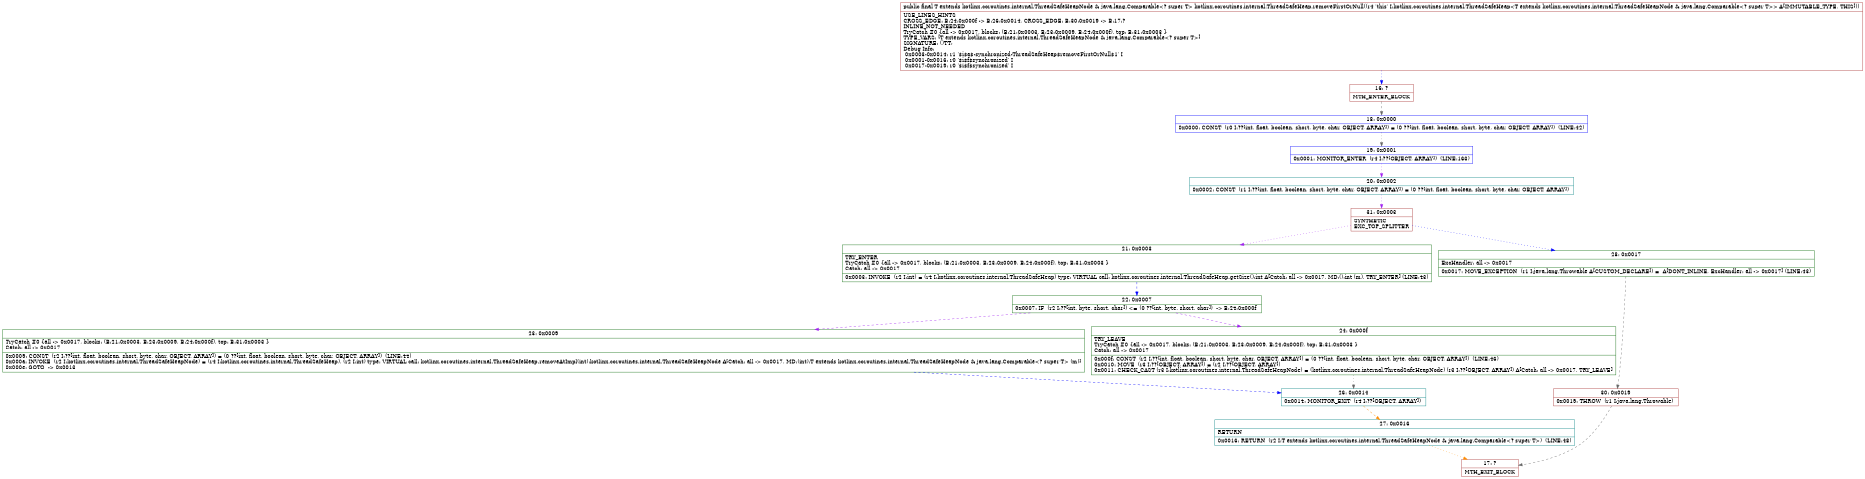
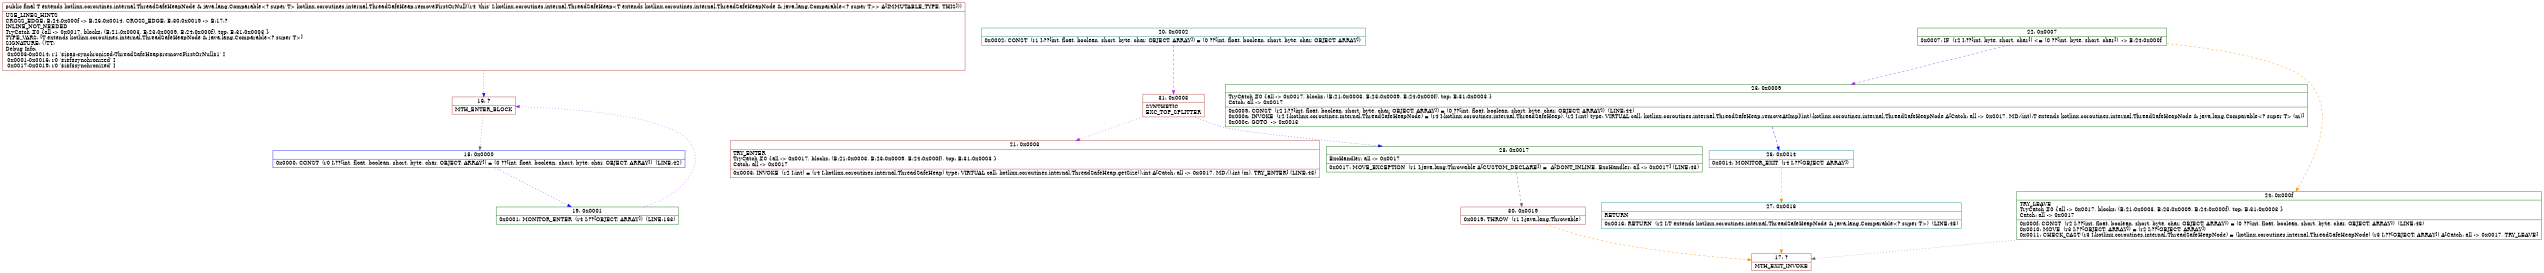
(1382, 106) -> (482, 130)
(1382, 137) -> (532, 187)
(1382, 155) -> (587, 216)
(1382, 168) -> (653, 123)
(1382, 200) -> (1174, 68)
(1137, 263) -> (1025, 159)
(1137, 287) -> none
(1207, 319) -> (2295, 72)
(1354, 380) -> (1918, 249)
(1575, 448) -> (1645, 248)
(1490, 472) -> (1781, 266)
